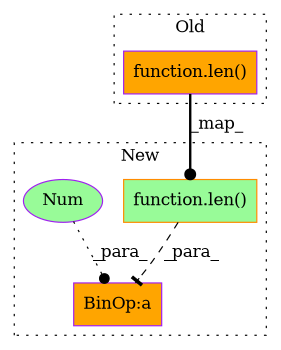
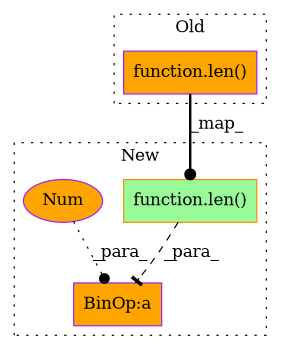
(63, 201) -> (63, 201)
